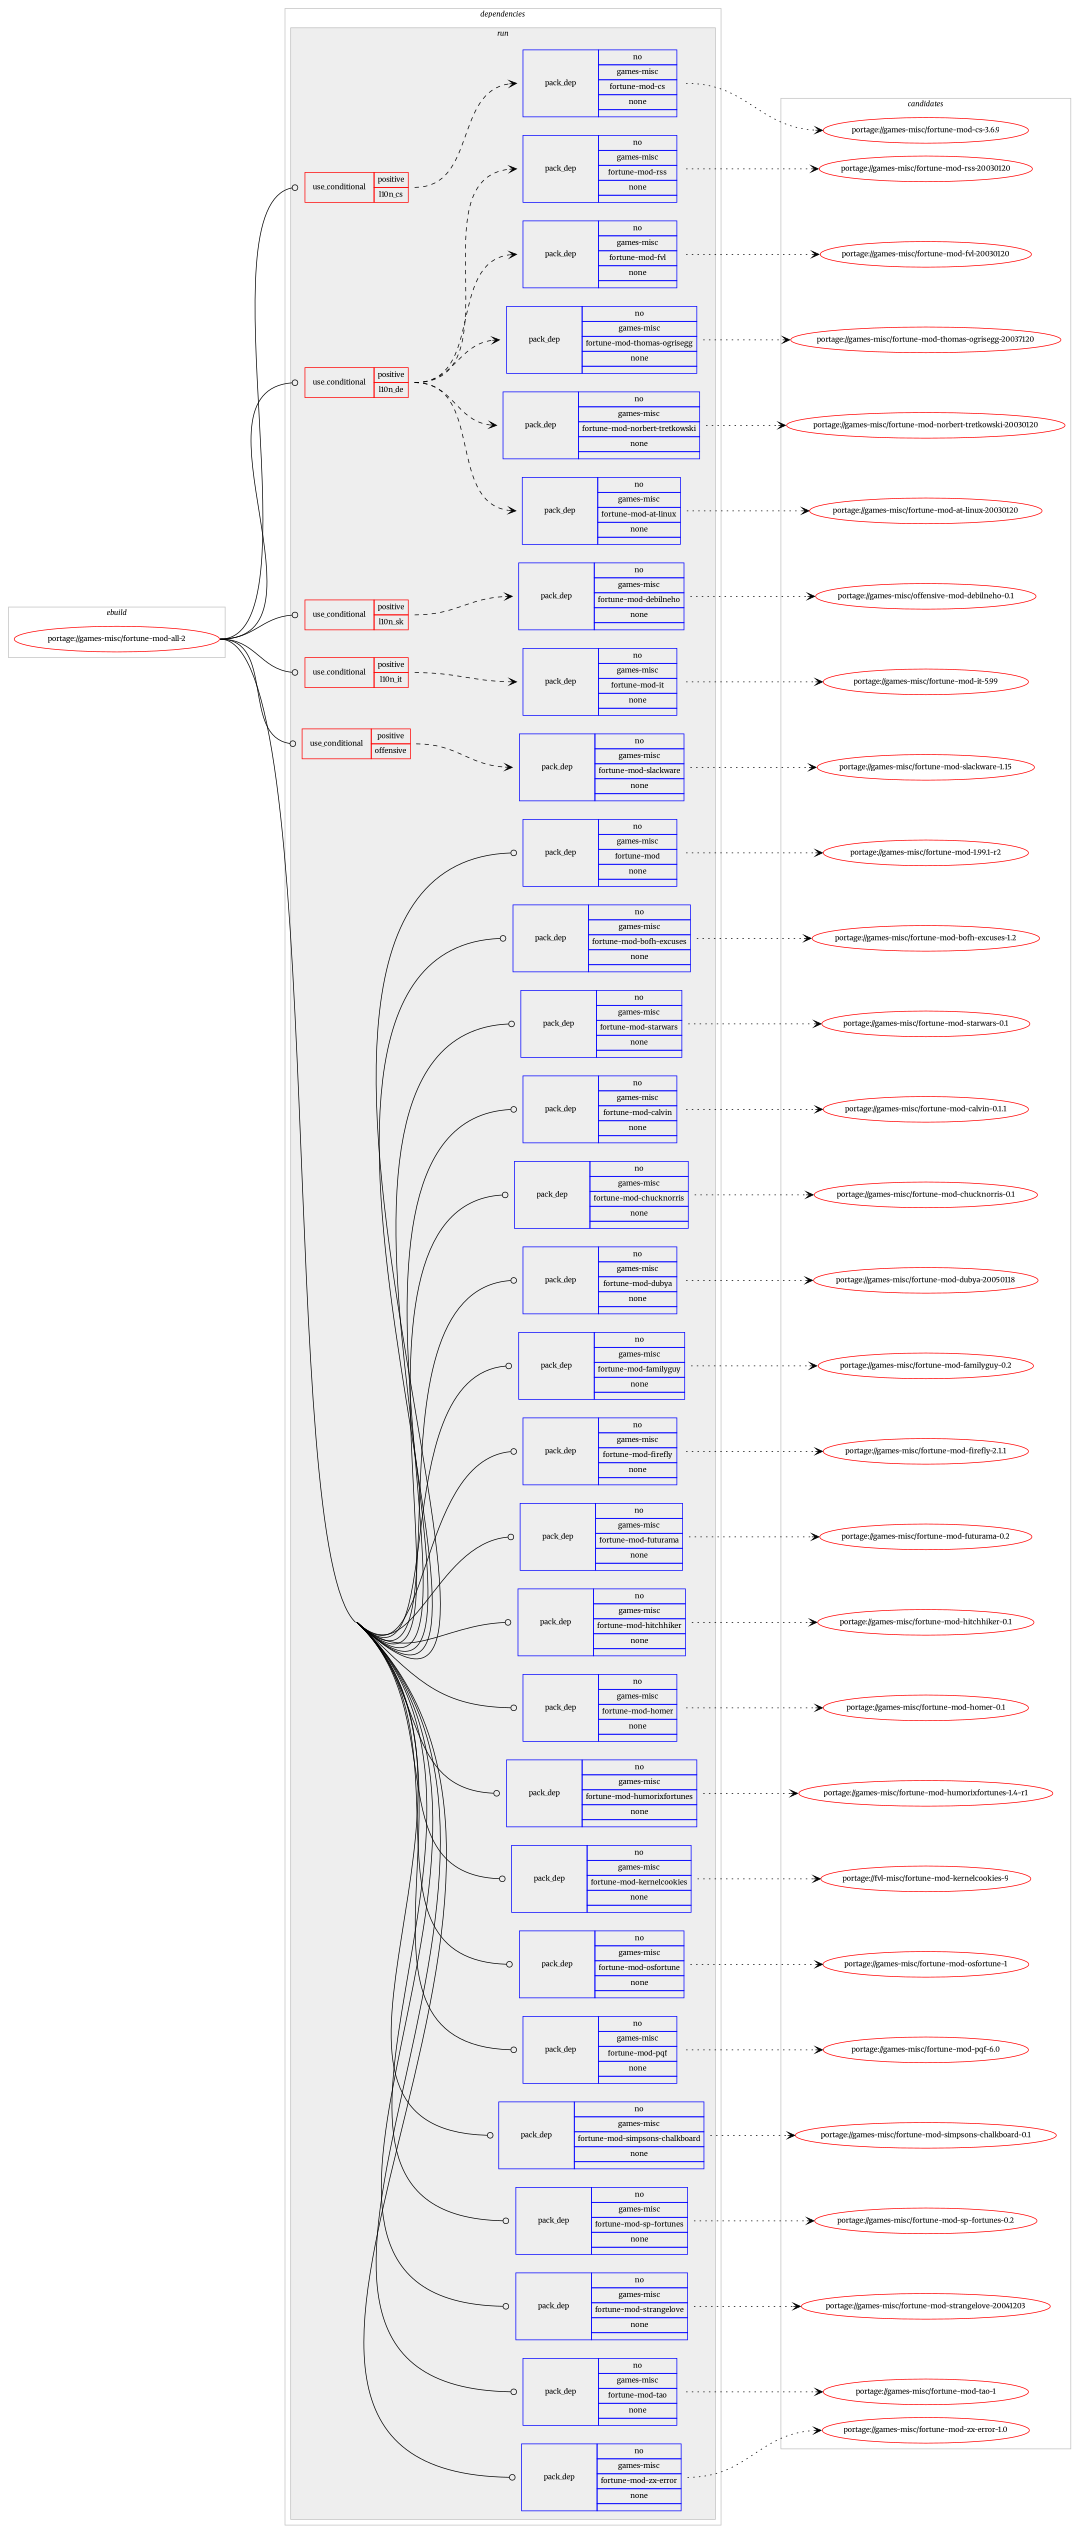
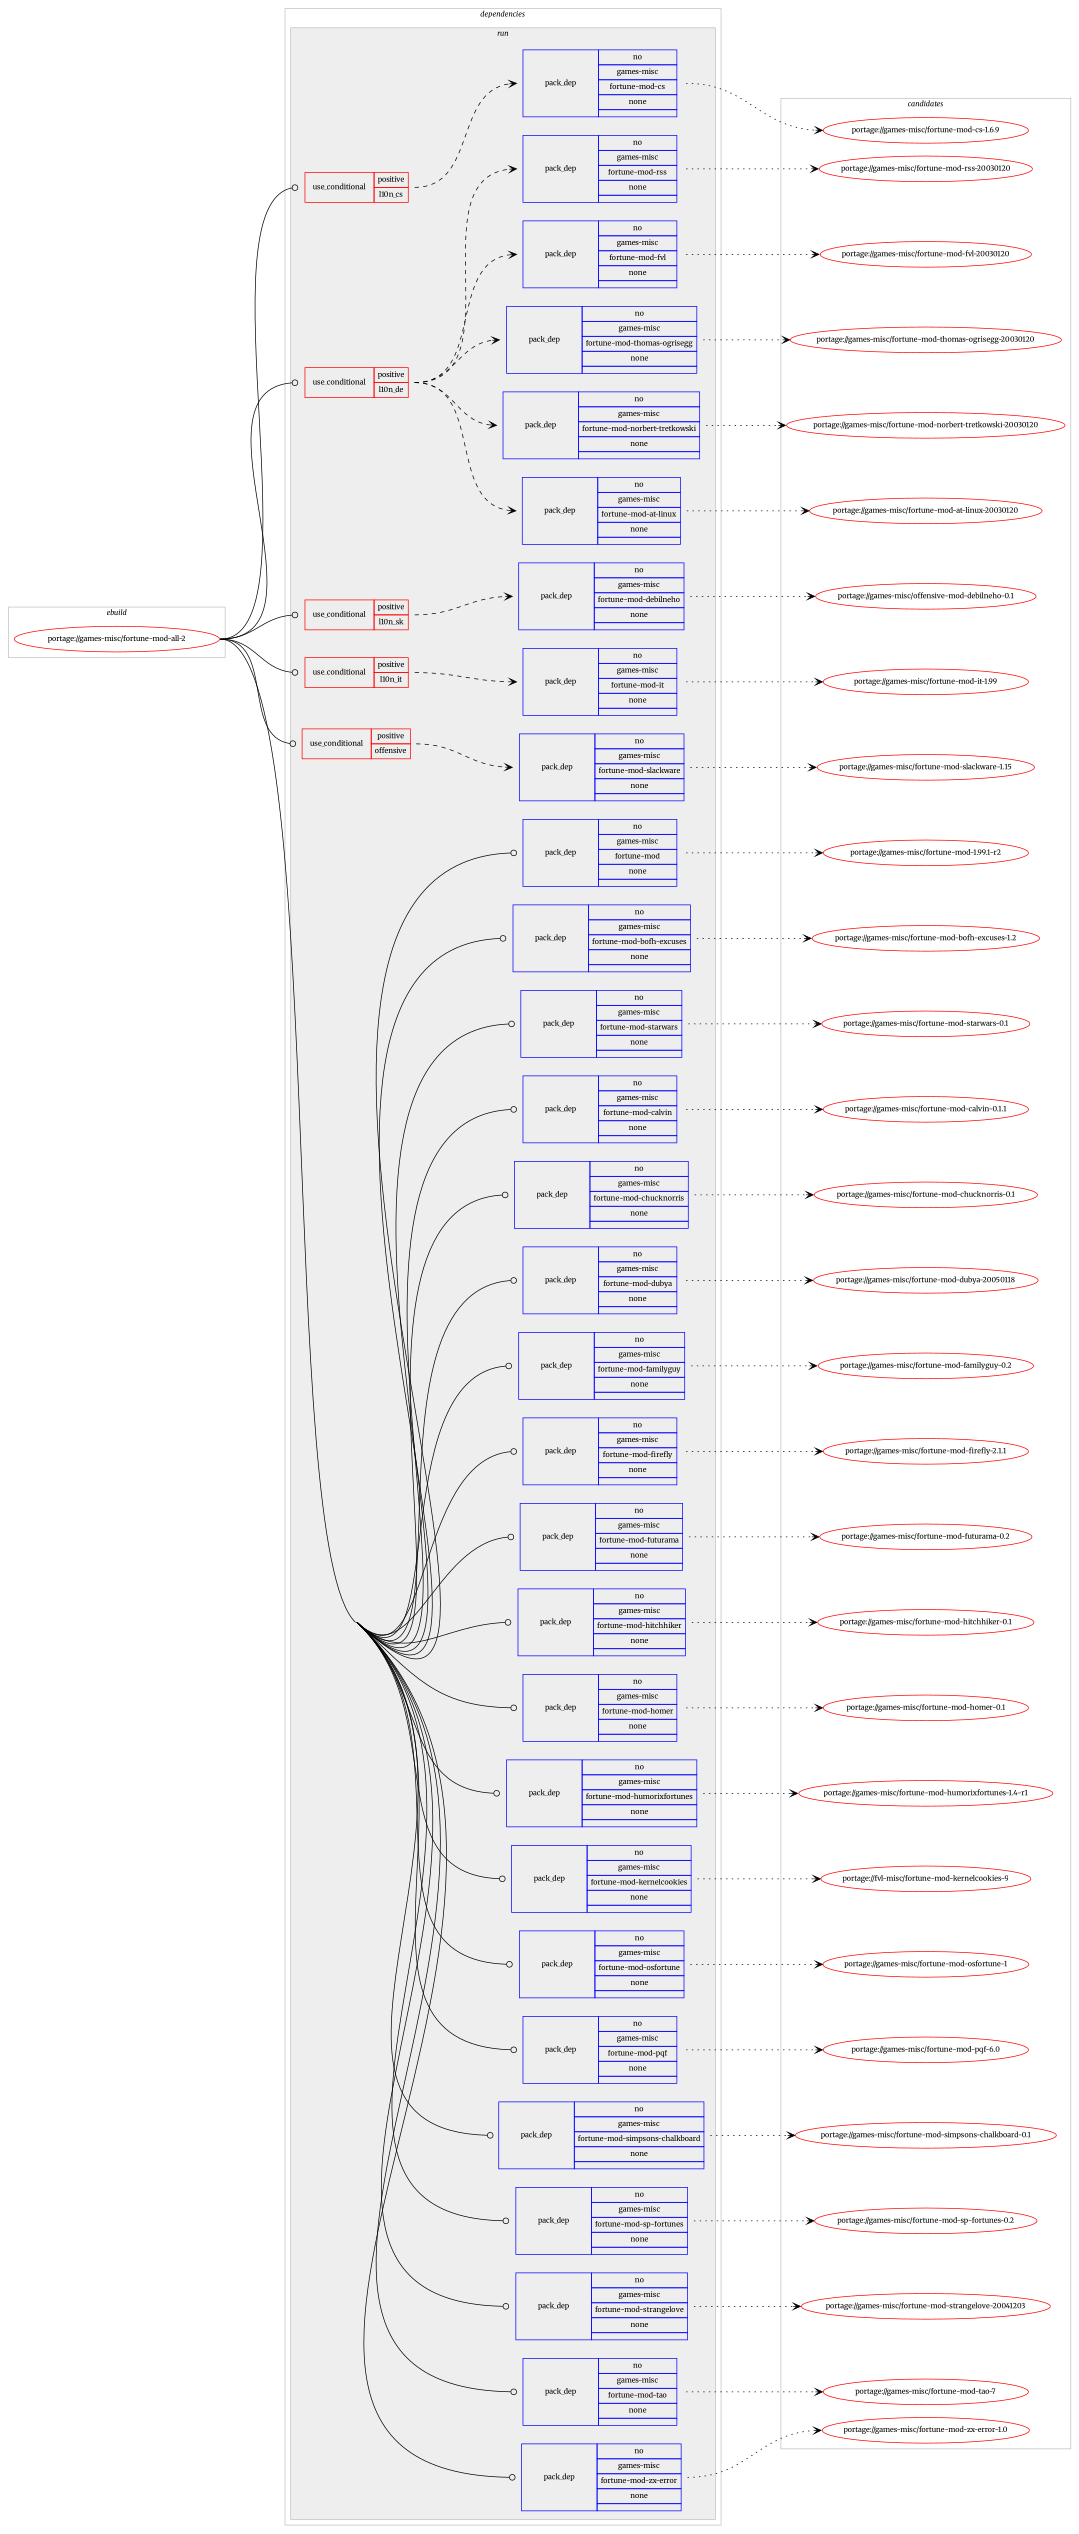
(926, 130) -> (926, 130)
(926, 340) -> (926, 340)
(926, 682) -> (926, 682)
(926, 2392) -> (926, 2392)
